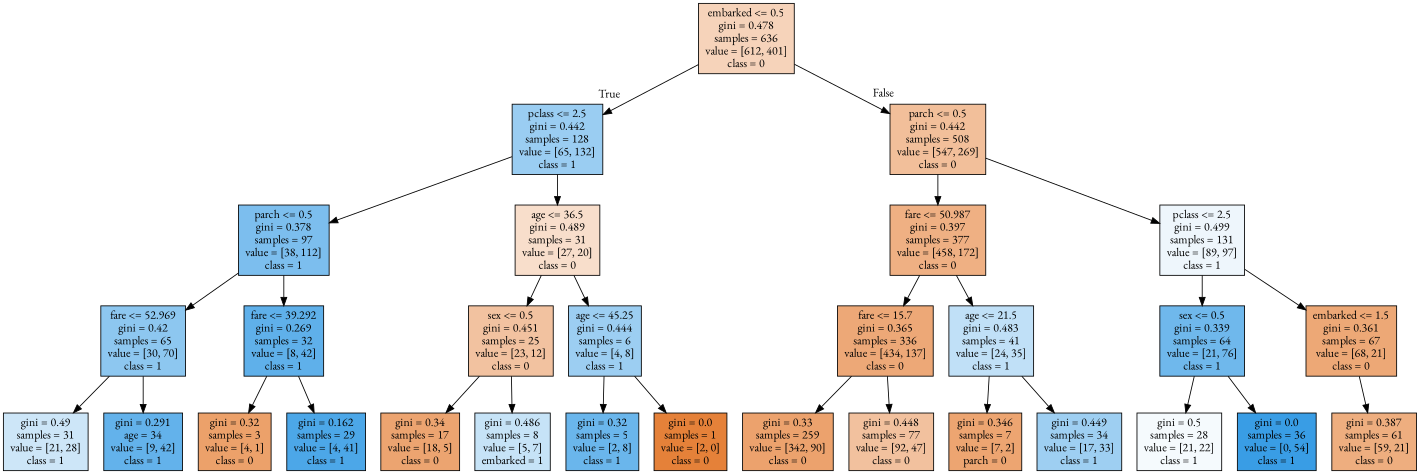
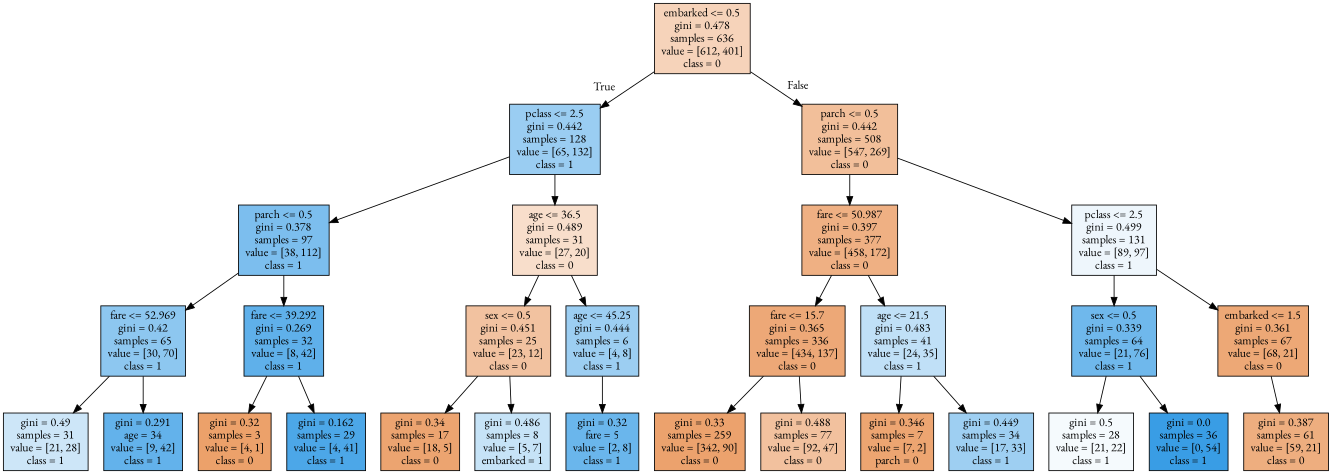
(602, 442) -> (602, 442)
(690, 442) -> none
(891, 442) -> (803, 442)
